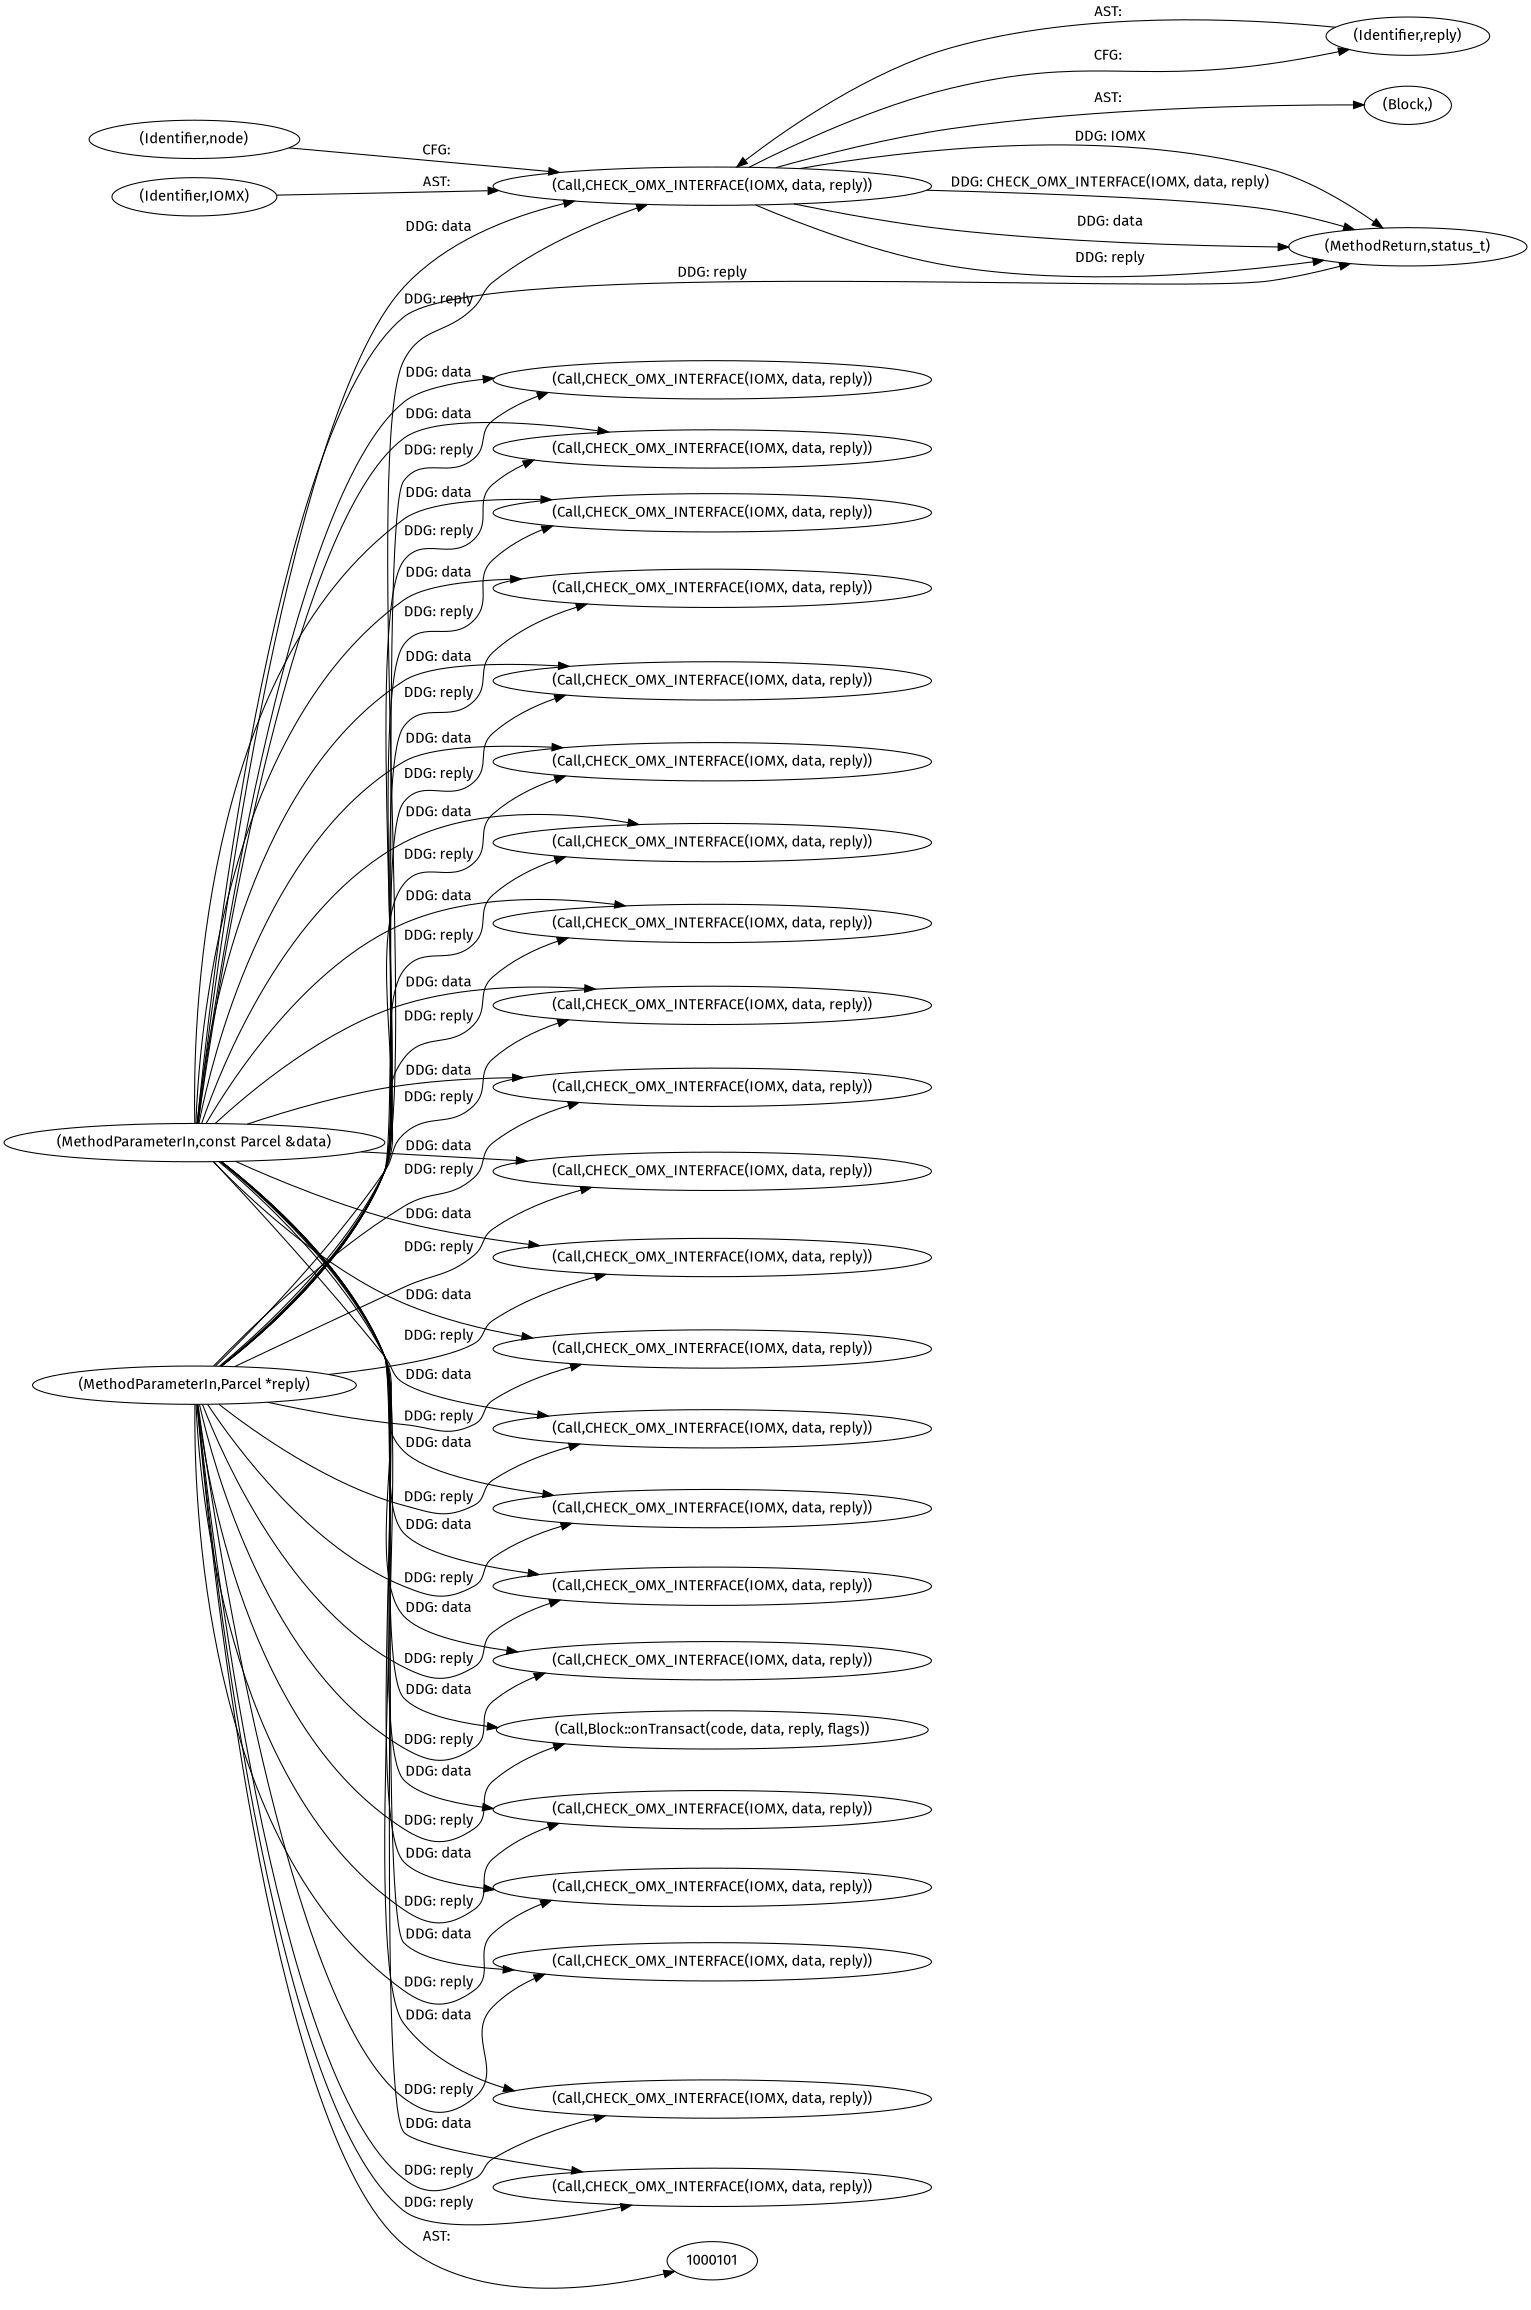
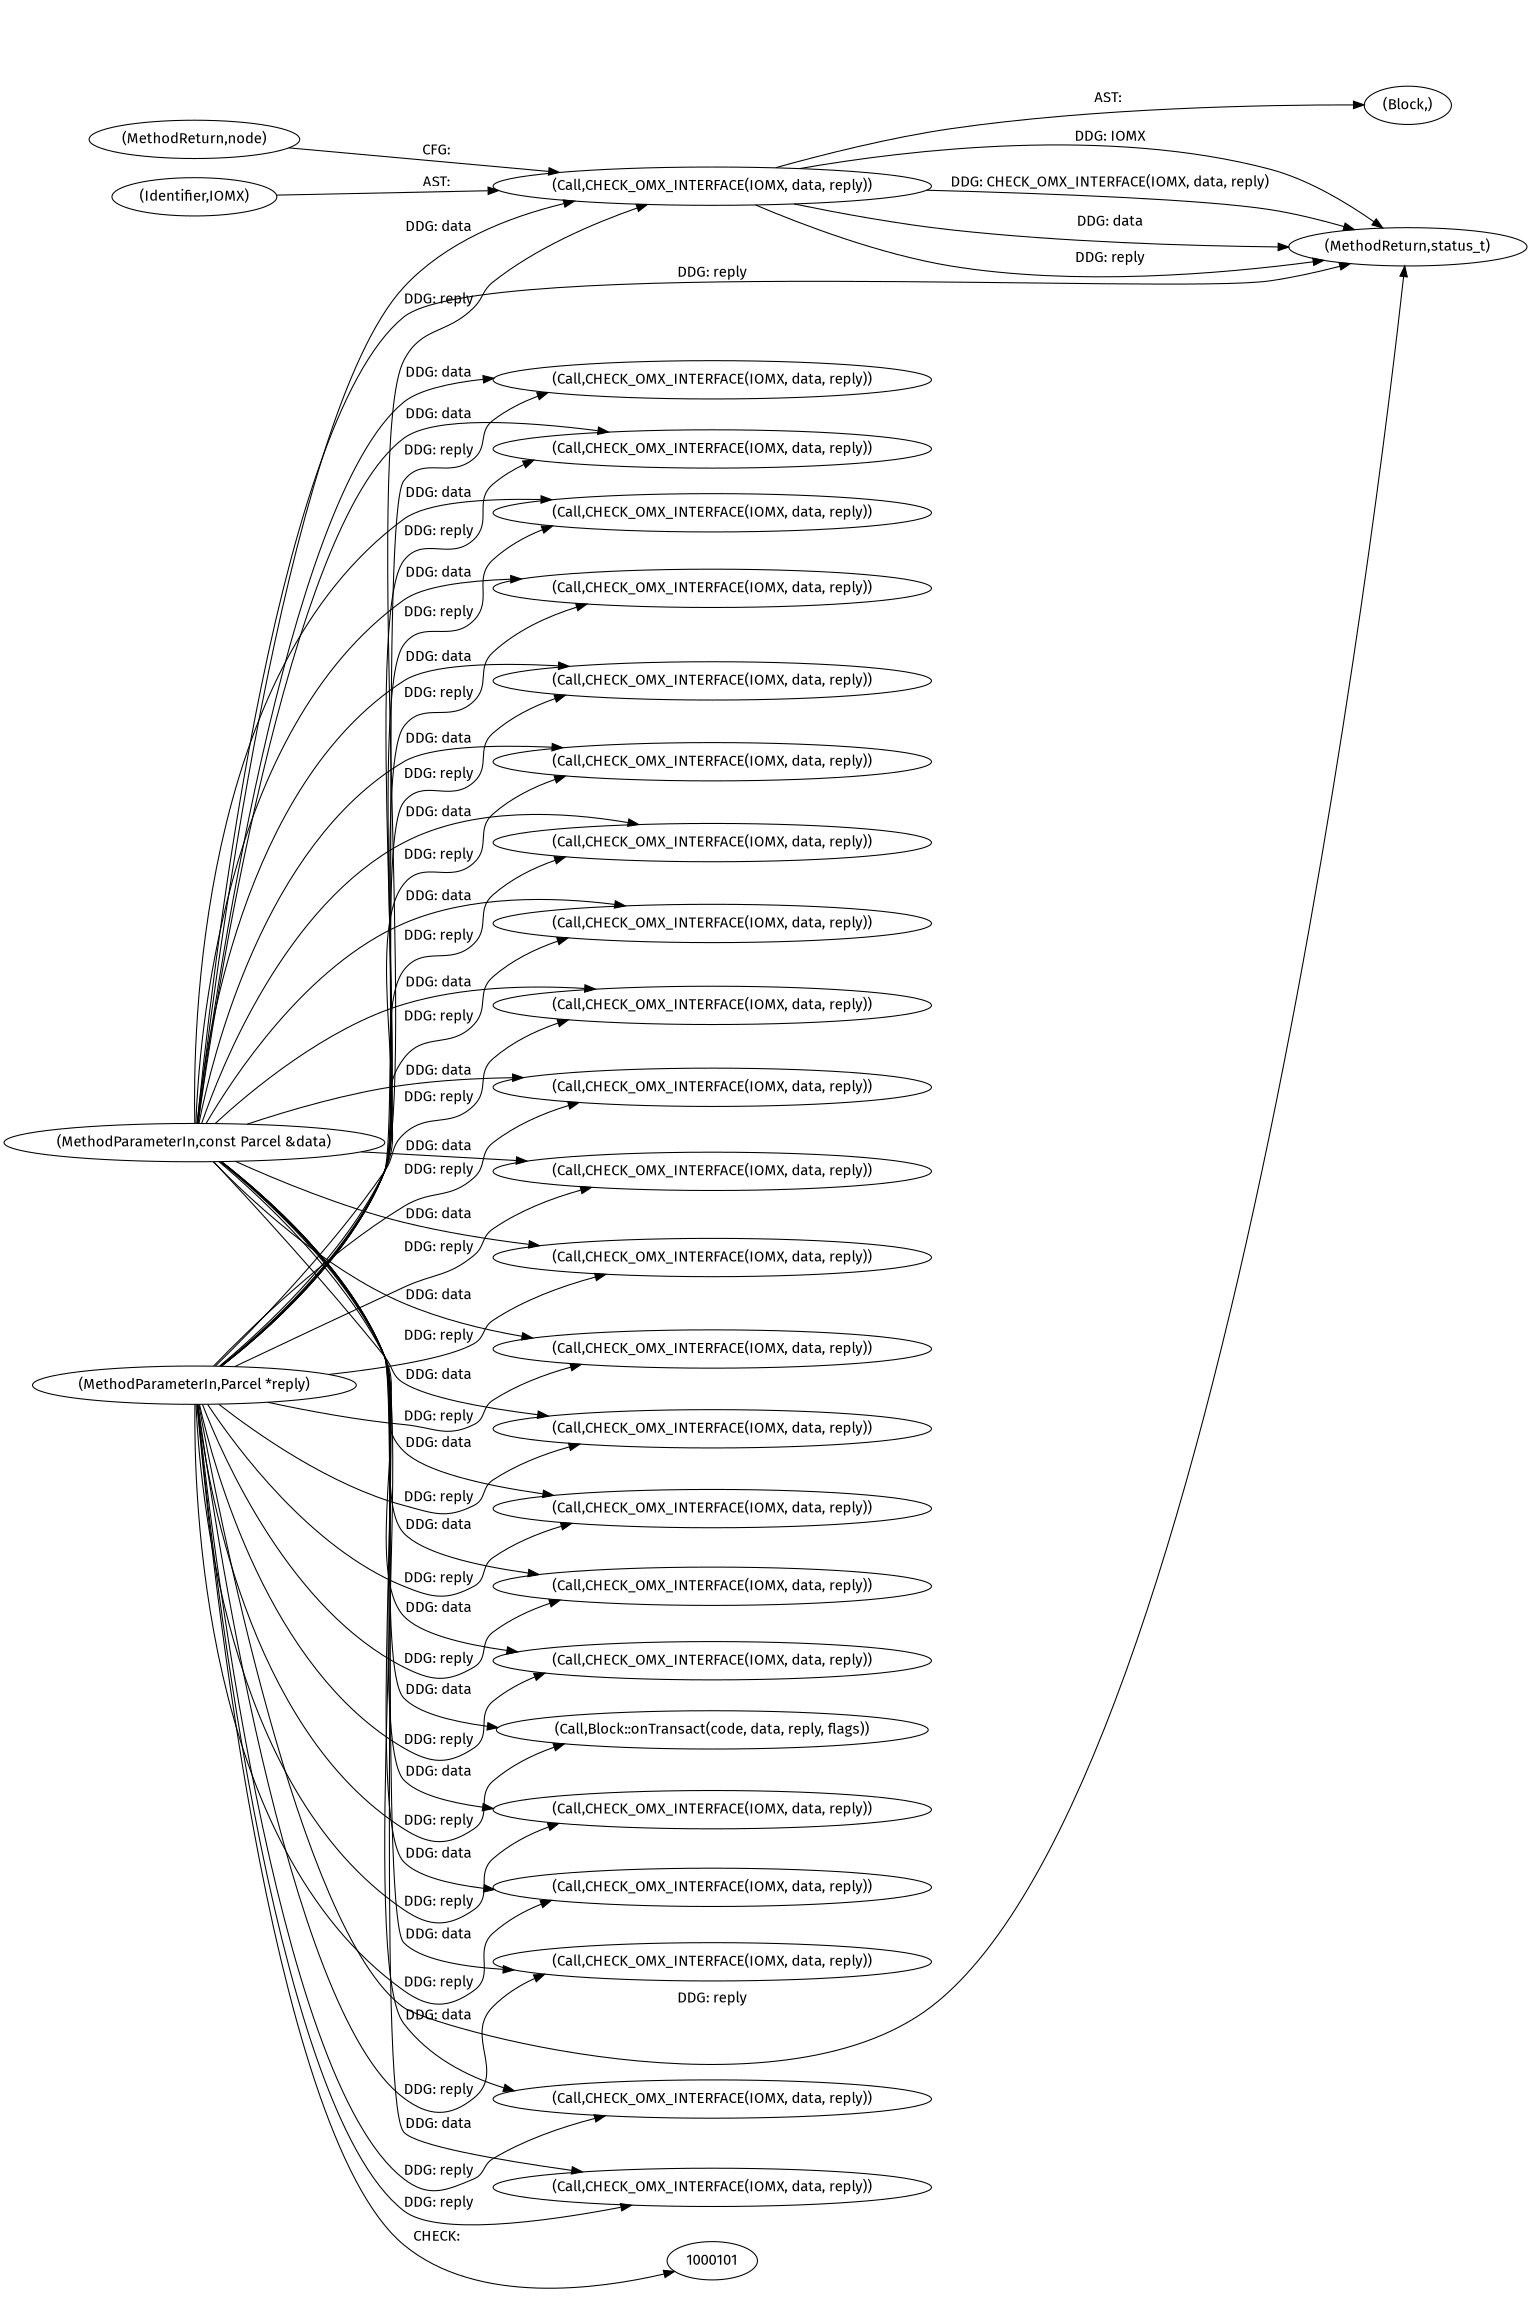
(1408, 36) -> none
(194, 139) -> (194, 139)
none -> (1094, 1743)
(439, 2237) -> (439, 2237)
